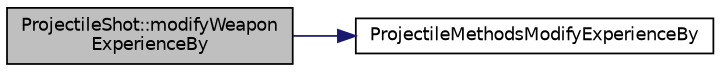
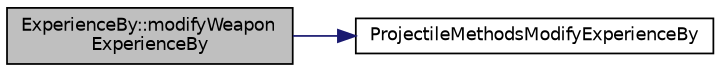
(150, 36) -> (150, 36)
